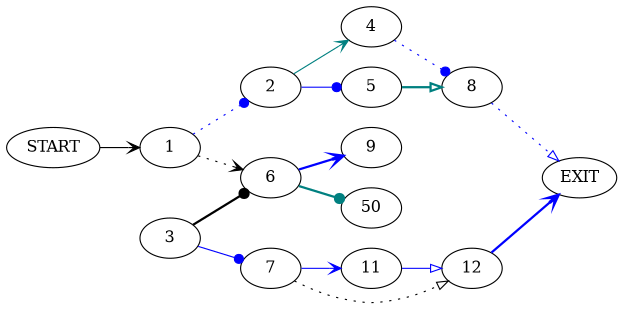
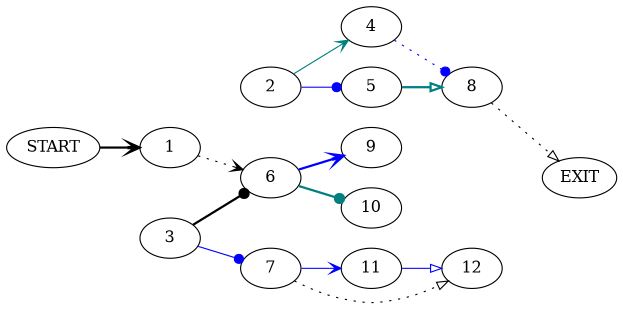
(216, 120) -> none
(521, 128) -> (521, 128)
(114, 148) -> (114, 148)
(371, 208) -> (371, 208)
(521, 227) -> none
